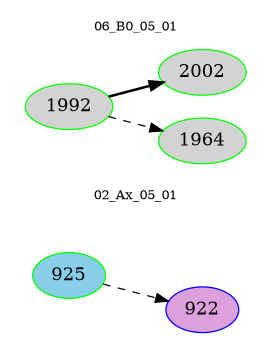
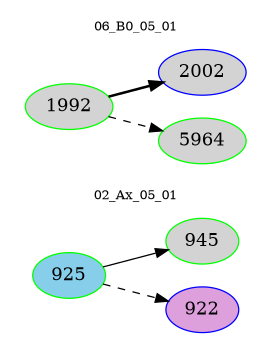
(202, 72) -> (202, 72)
(202, 141) -> (202, 141)
none -> (202, 241)
